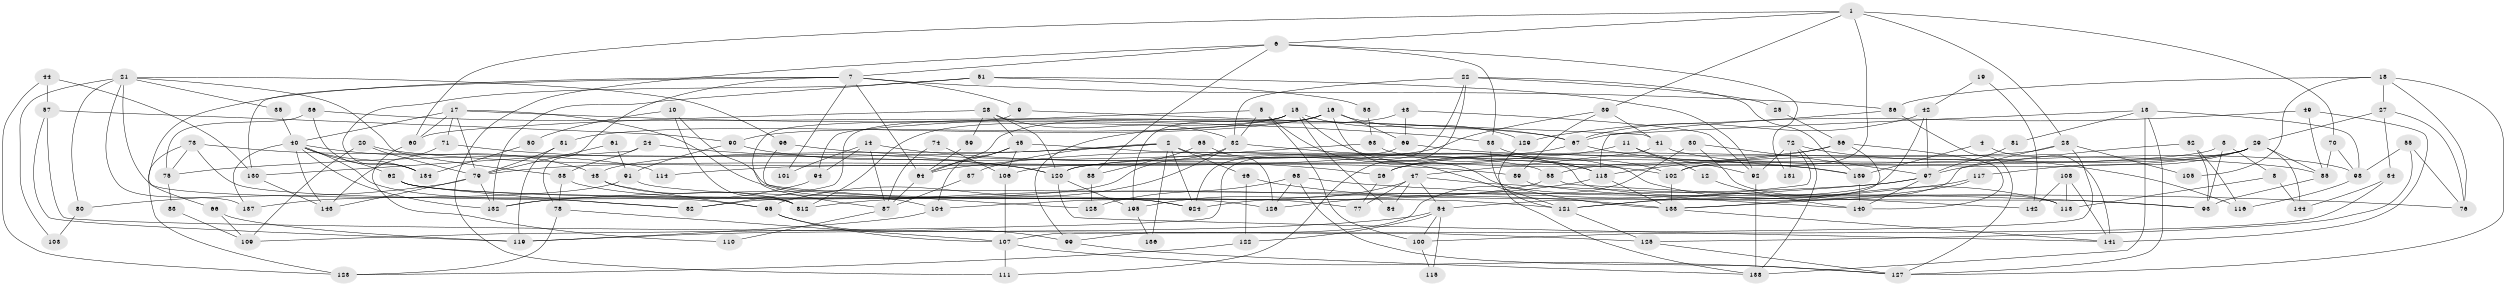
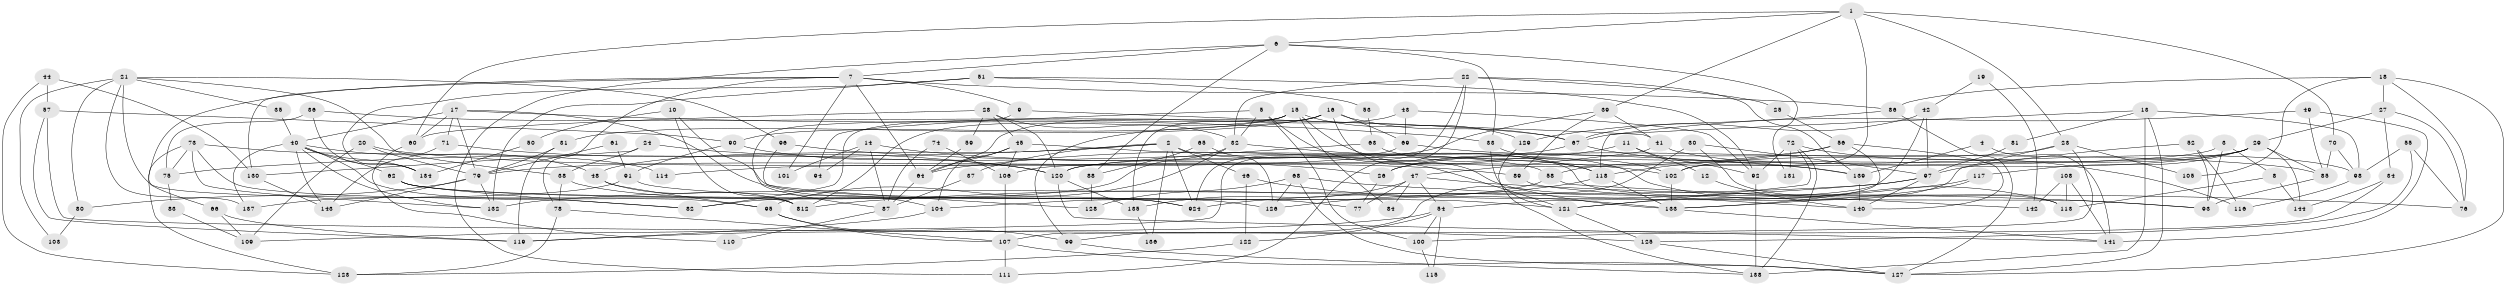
(658, 198) -> (379, 202)
(1134, 209) -> (1134, 209)
